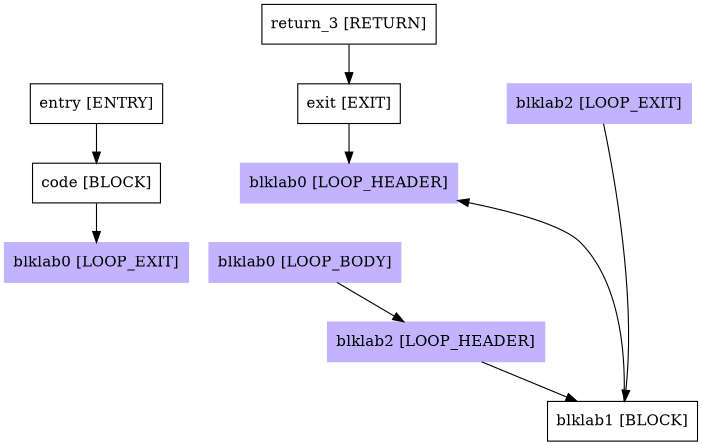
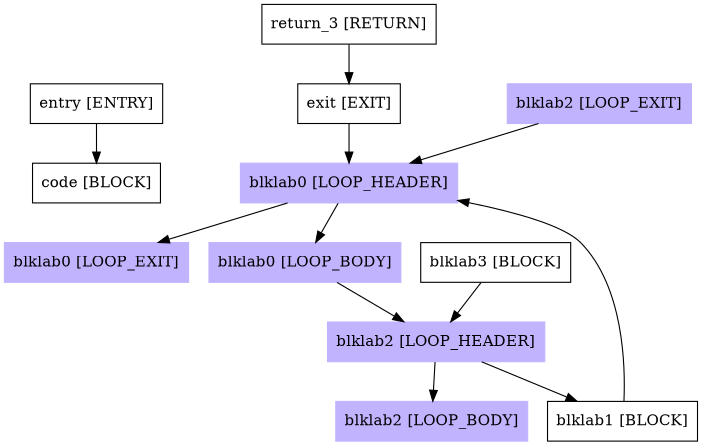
(96, 217) -> (228, 221)
none -> (330, 218)
(624, 256) -> (480, 142)
none -> (496, 262)
none -> (432, 421)
